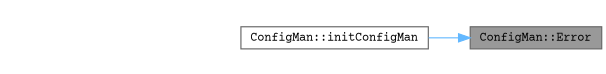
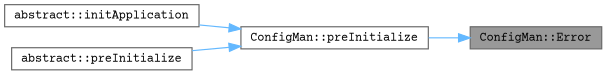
none -> (102, 16)
(335, 38) -> (335, 38)
none -> (102, 59)
